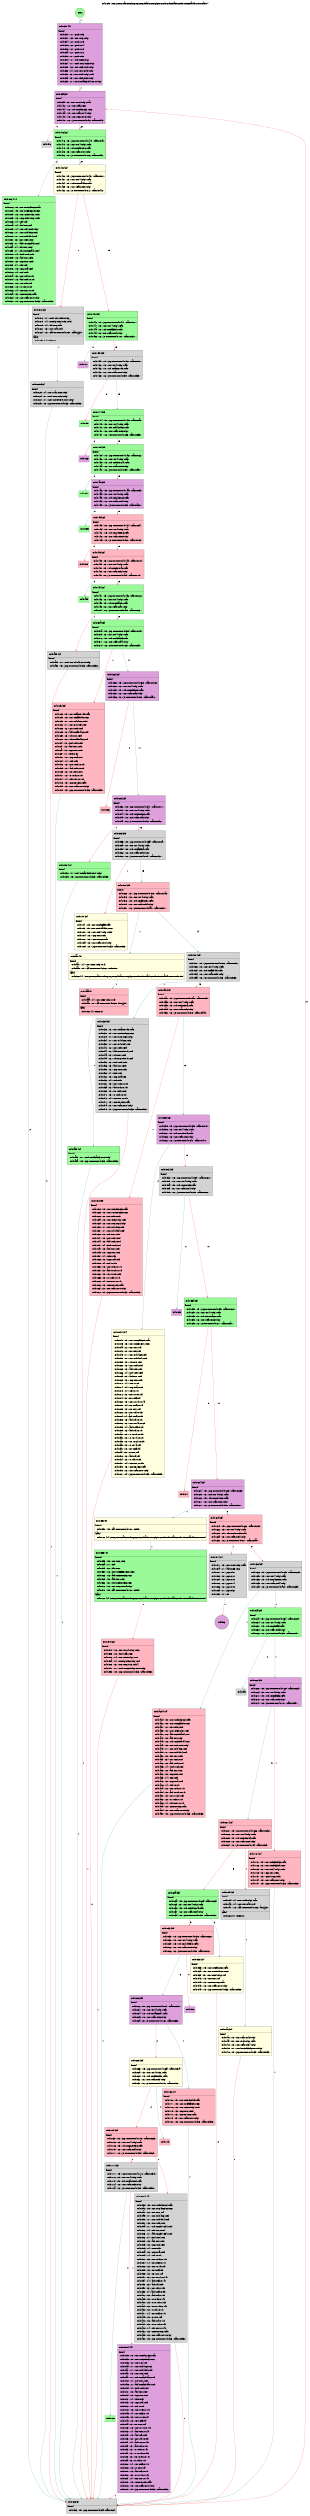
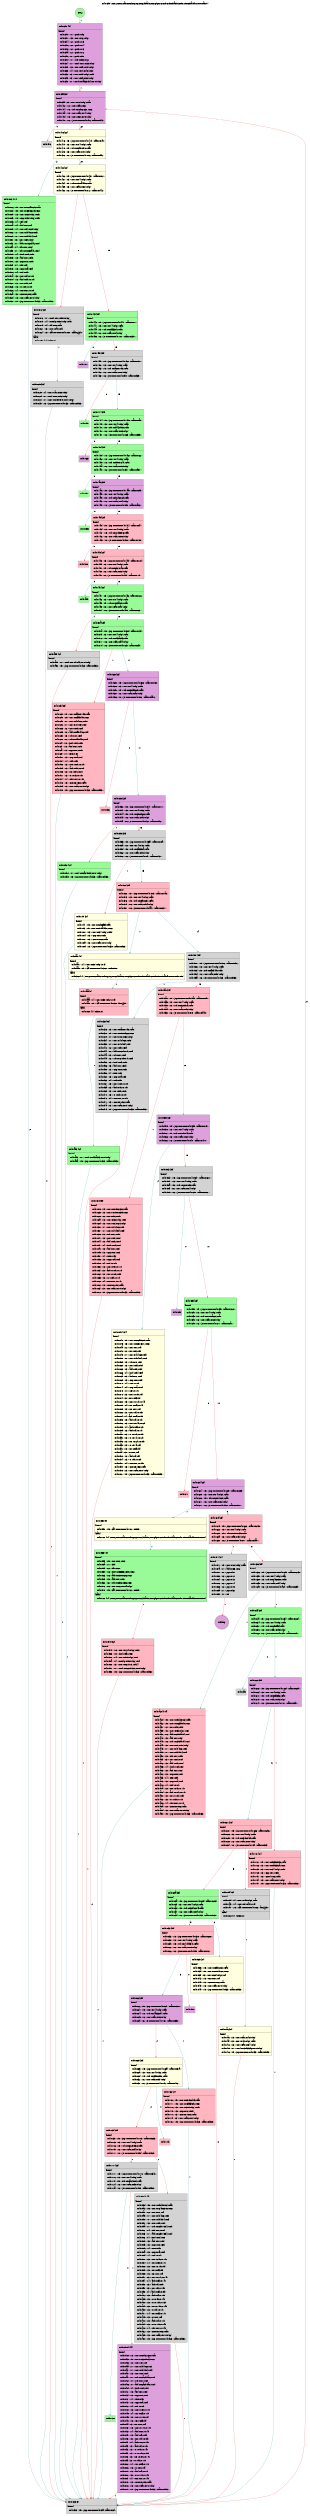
(80, 144) -> (80, 144)
none -> (66, 1721)
